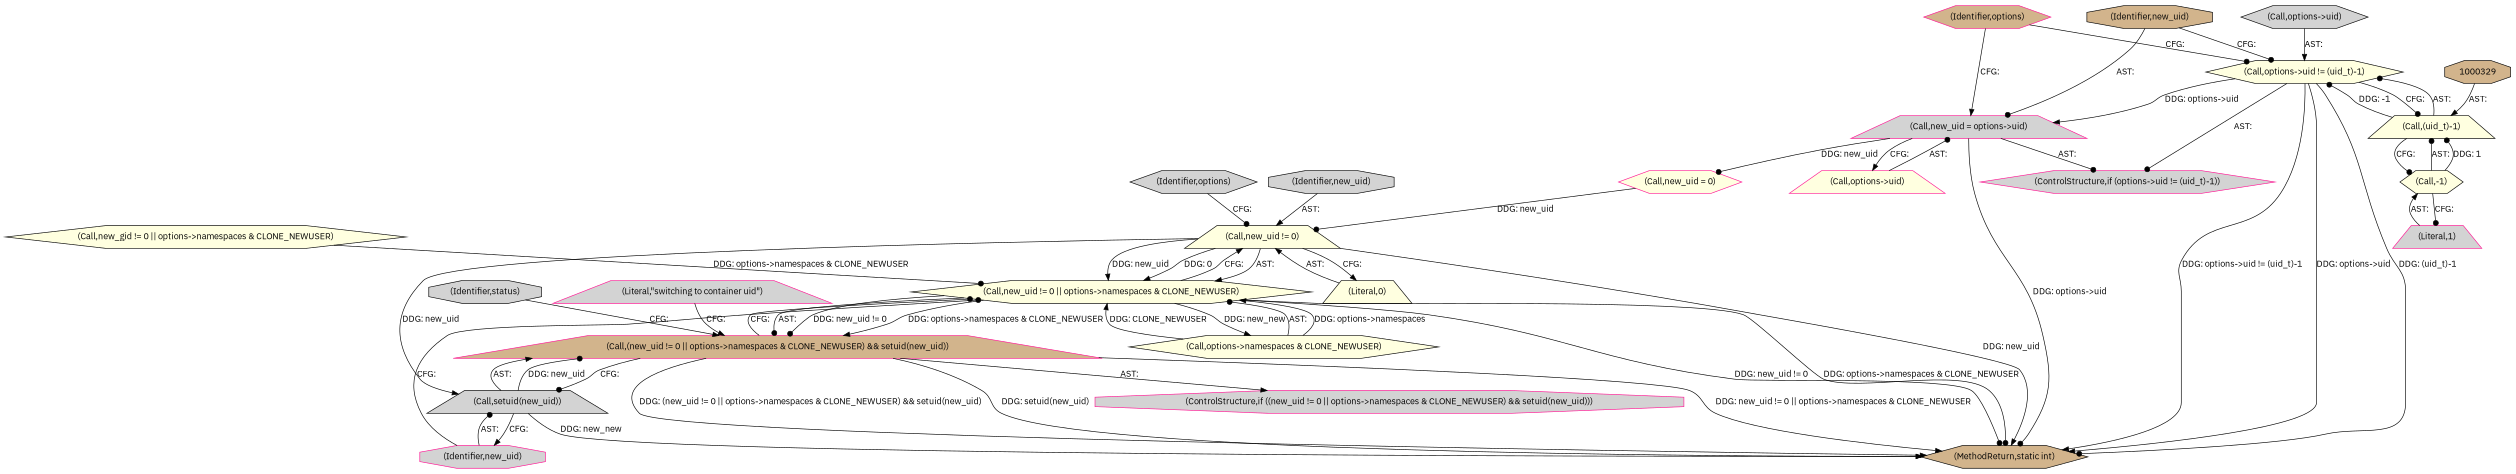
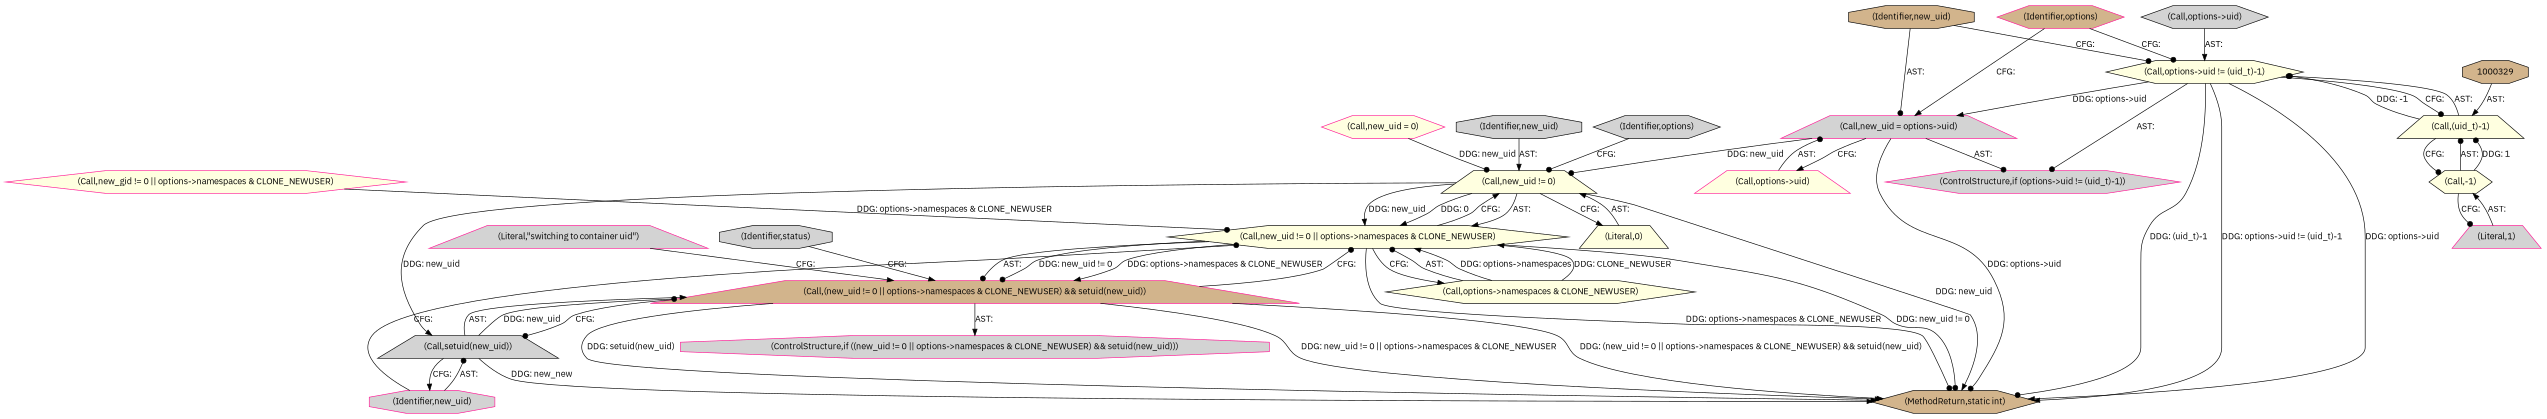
(1805, 153) -> (1693, 155)
(206, 237) -> (206, 182)
(1255, 319) -> (1400, 264)
